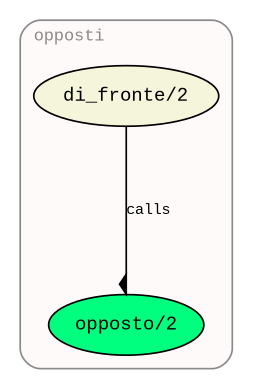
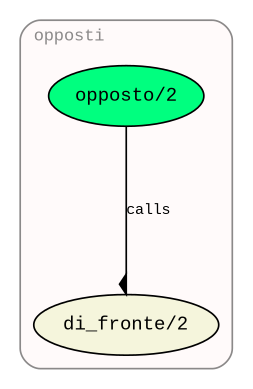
(126, 200) -> (126, 200)
